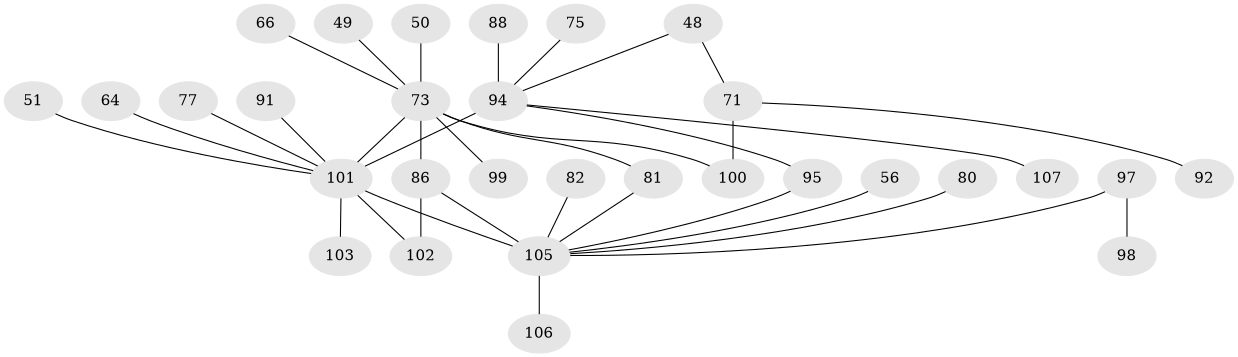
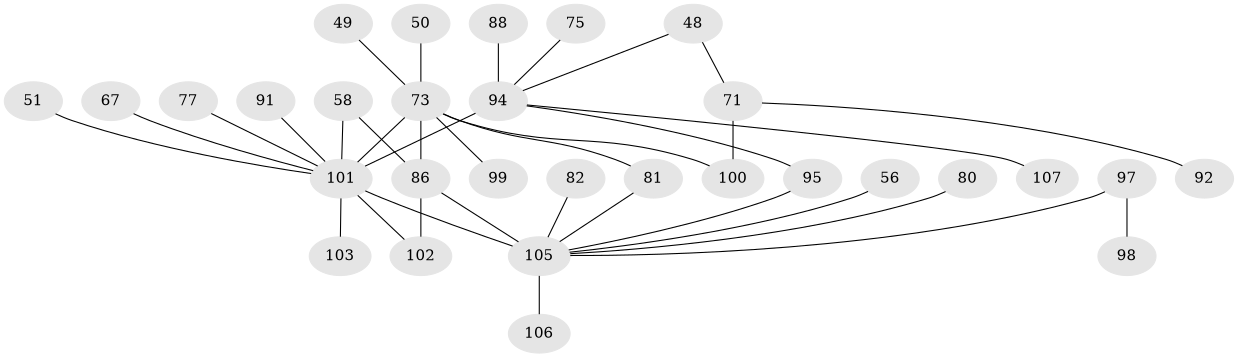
(266, 24) -> none
(111, 101) -> (111, 101)
none -> (343, 101)
